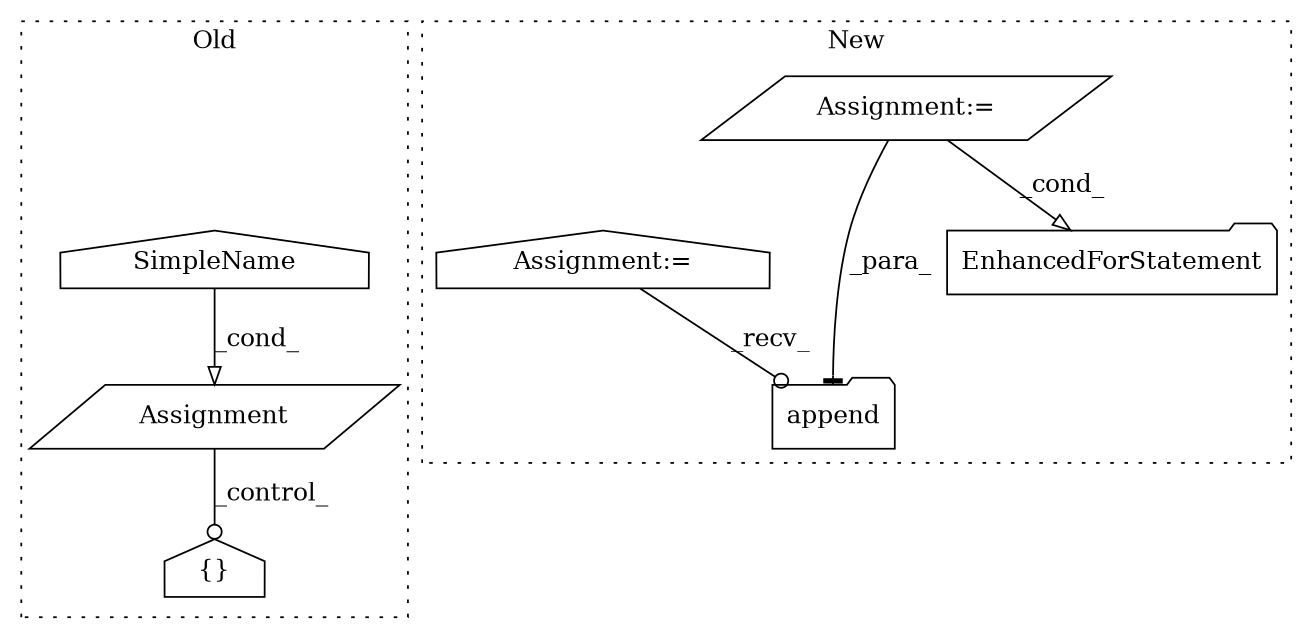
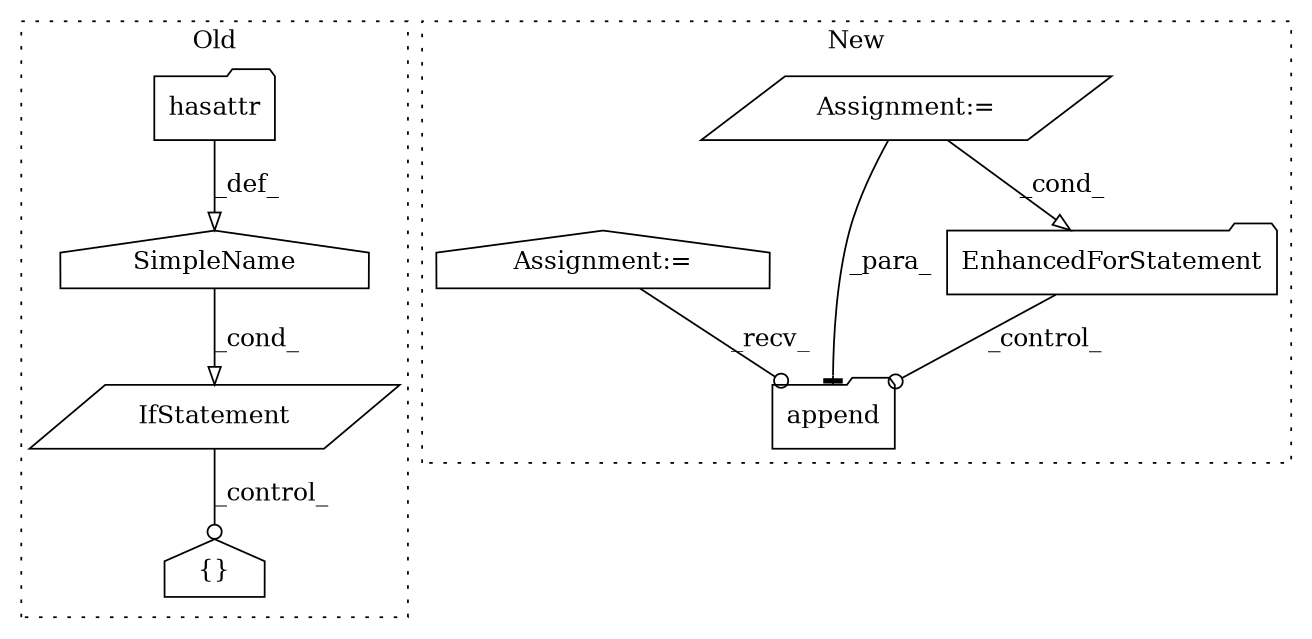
none -> (215, 108)
none -> (979, 336)
(215, 417) -> (215, 417)
